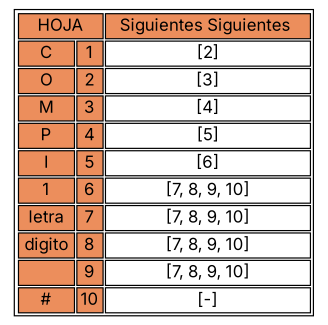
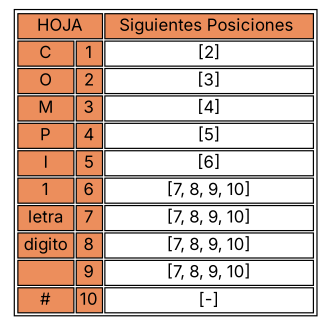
(208, 26) -> (209, 26)
